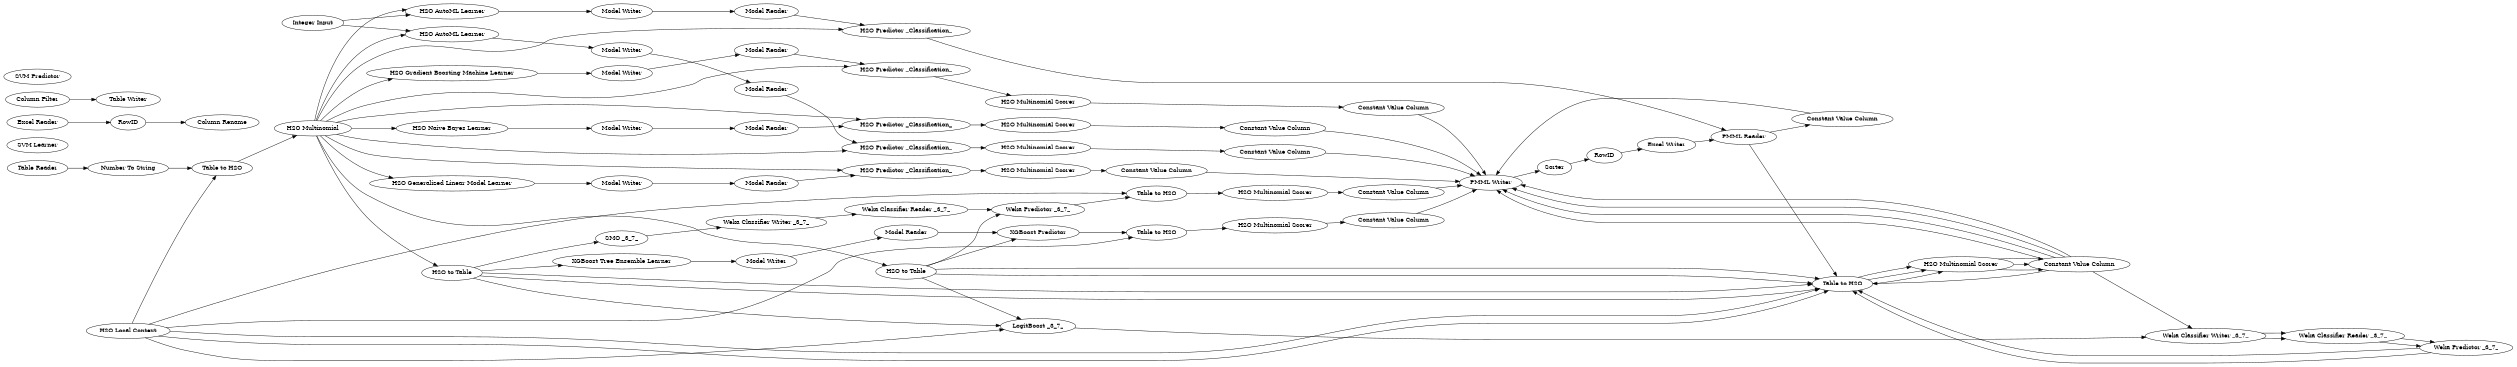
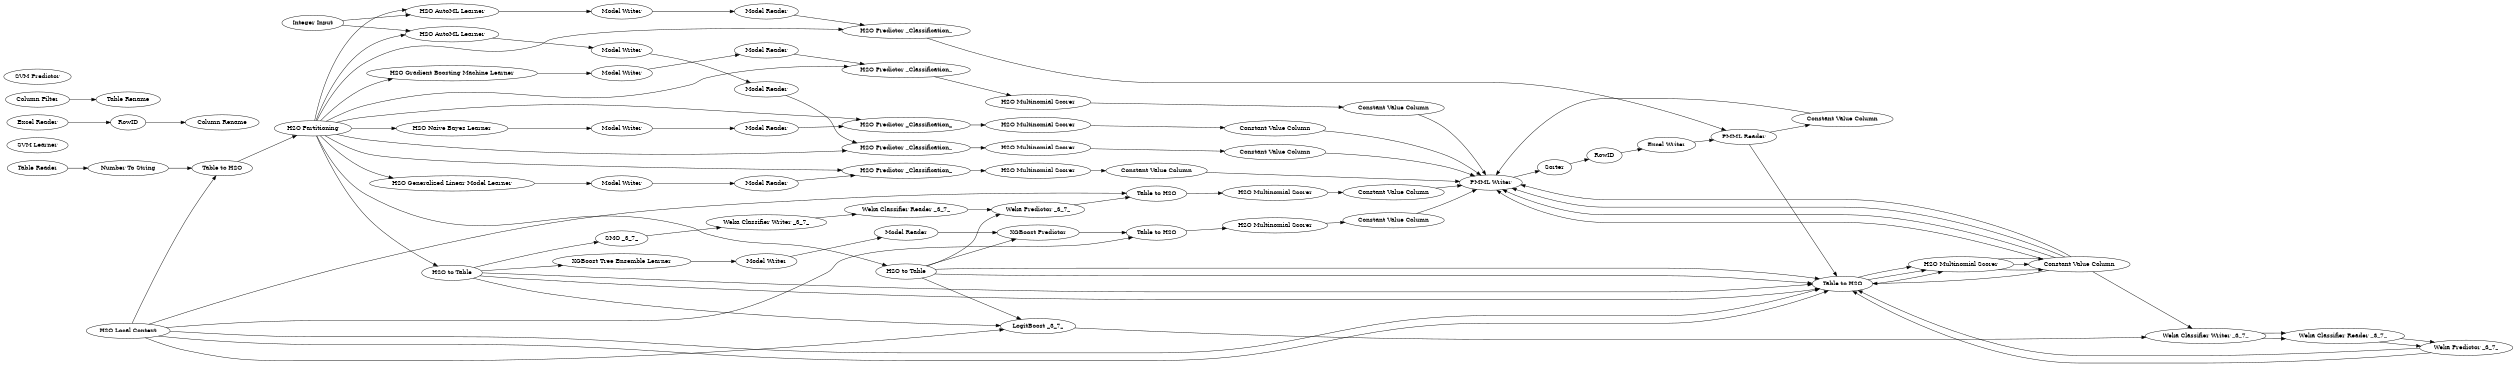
(128, 100) -> (128, 100)
(313, 128) -> (313, 128)
